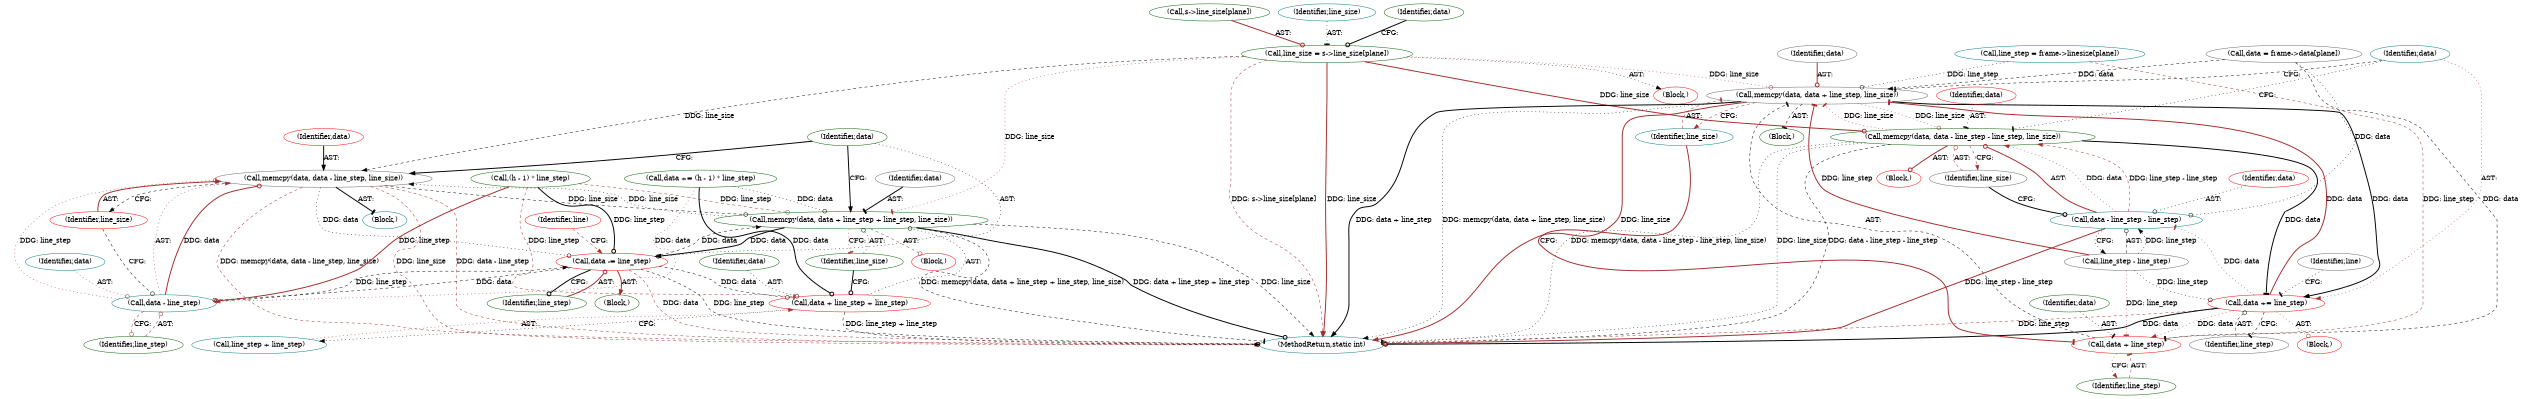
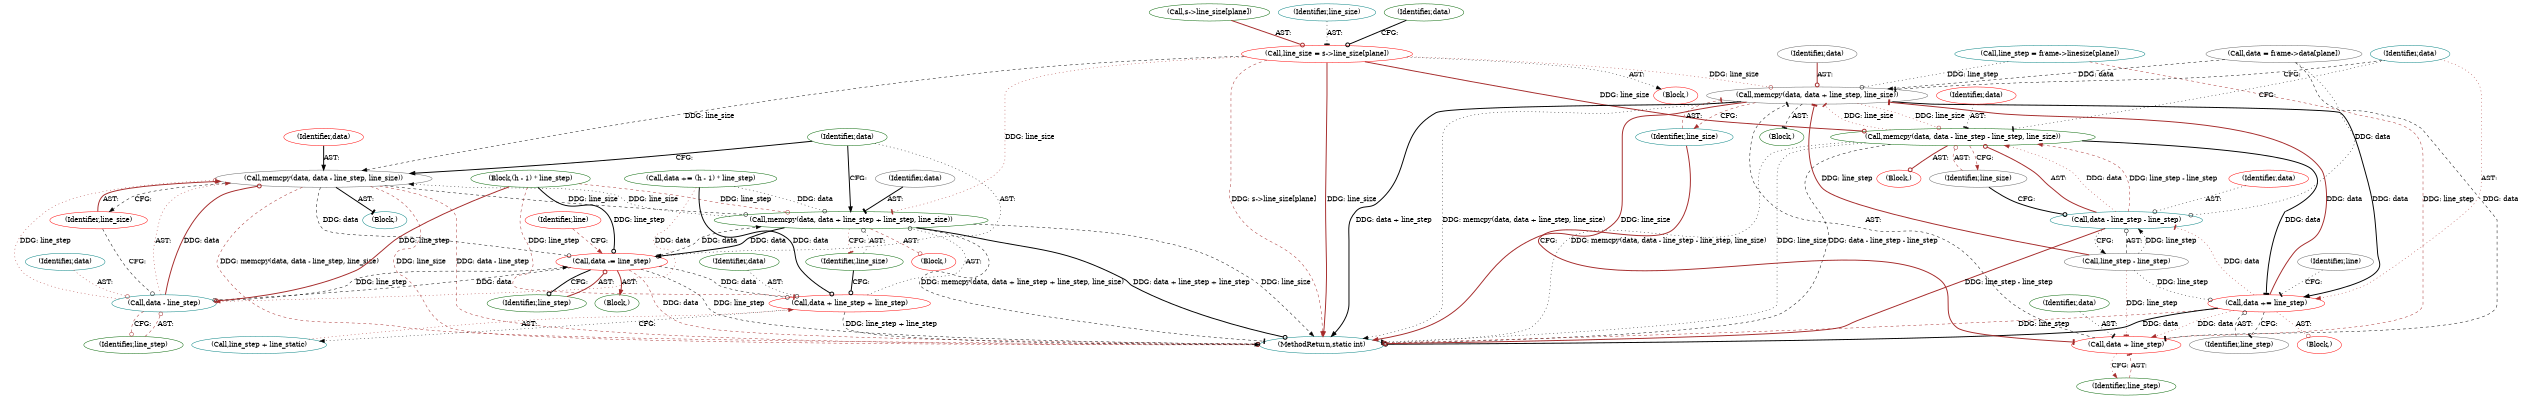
(1327, 54) -> (1327, 54)
(531, 179) -> (531, 179)
(423, 238) -> (423, 238)
(259, 345) -> (259, 345)
